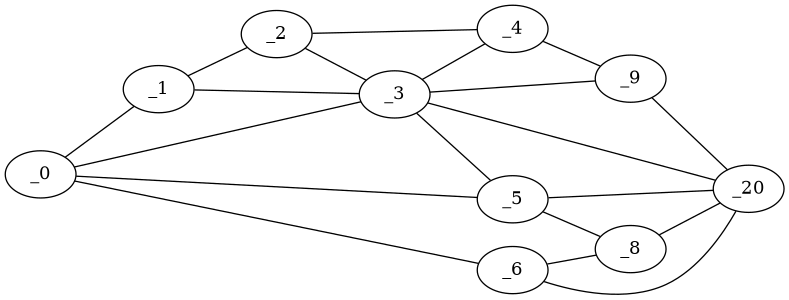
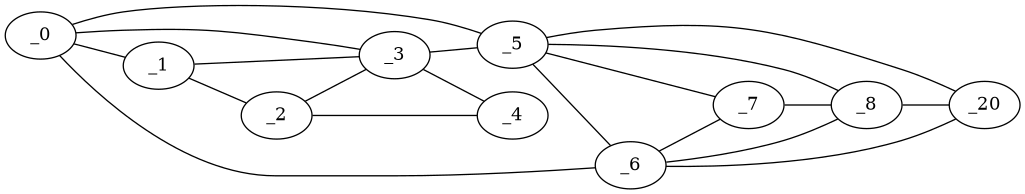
(631, 79) -> none
none -> (572, 105)
none -> (749, 105)
(572, 142) -> none
